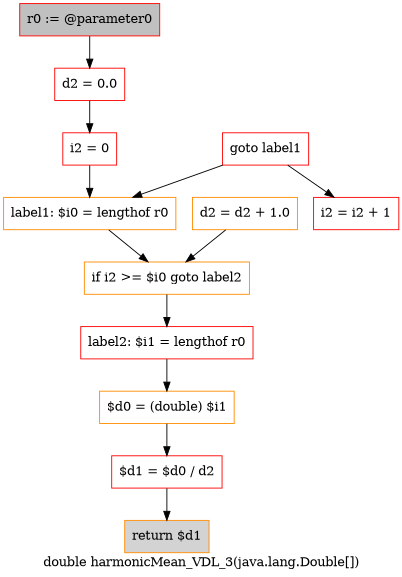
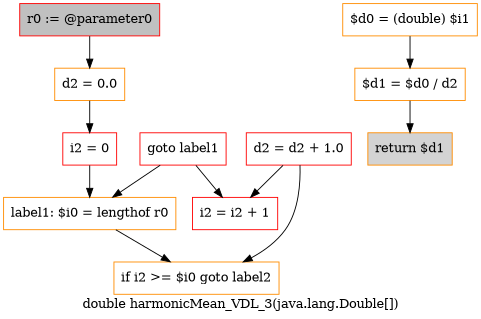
(90, 84) -> (90, 84)
none -> (270, 178)
(245, 214) -> (299, 149)
(167, 343) -> none
(167, 472) -> (410, 84)
